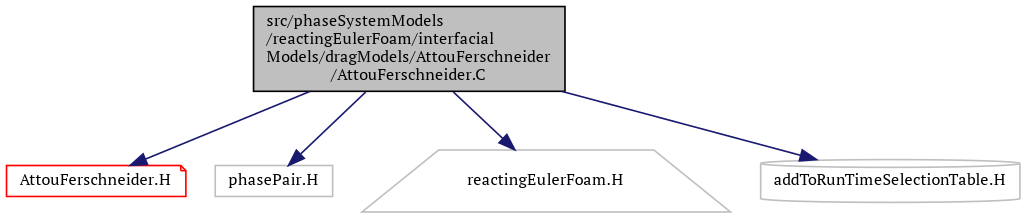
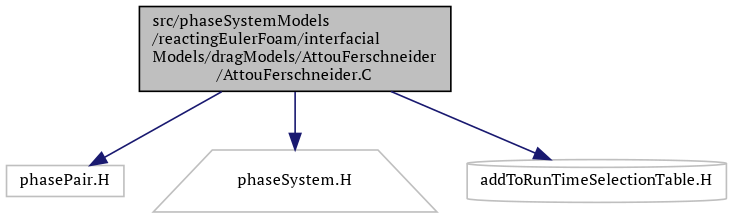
(96, 181) -> none
(546, 181) -> (295, 181)
